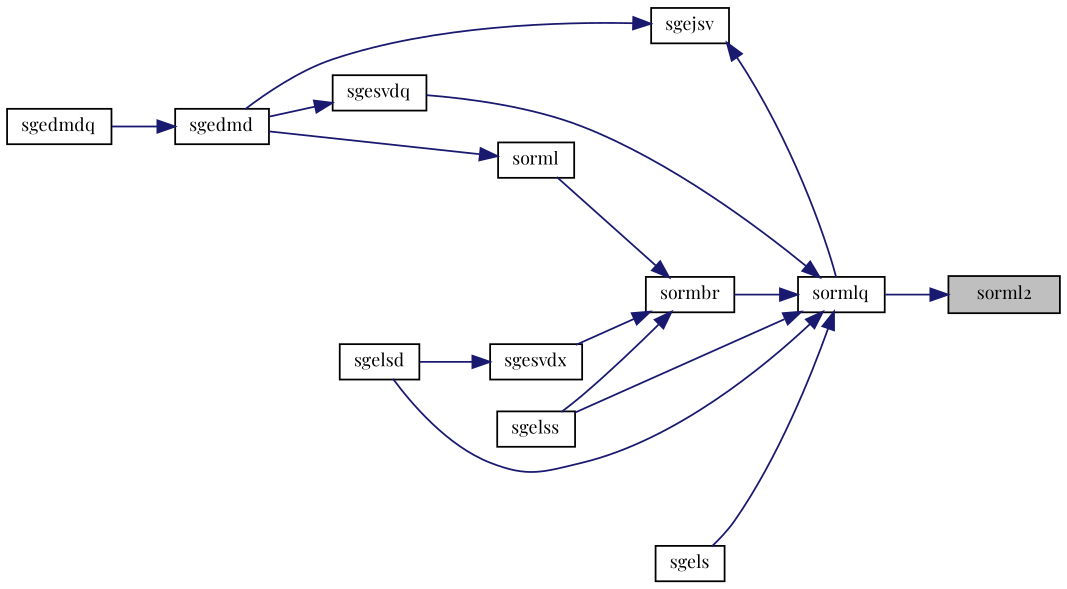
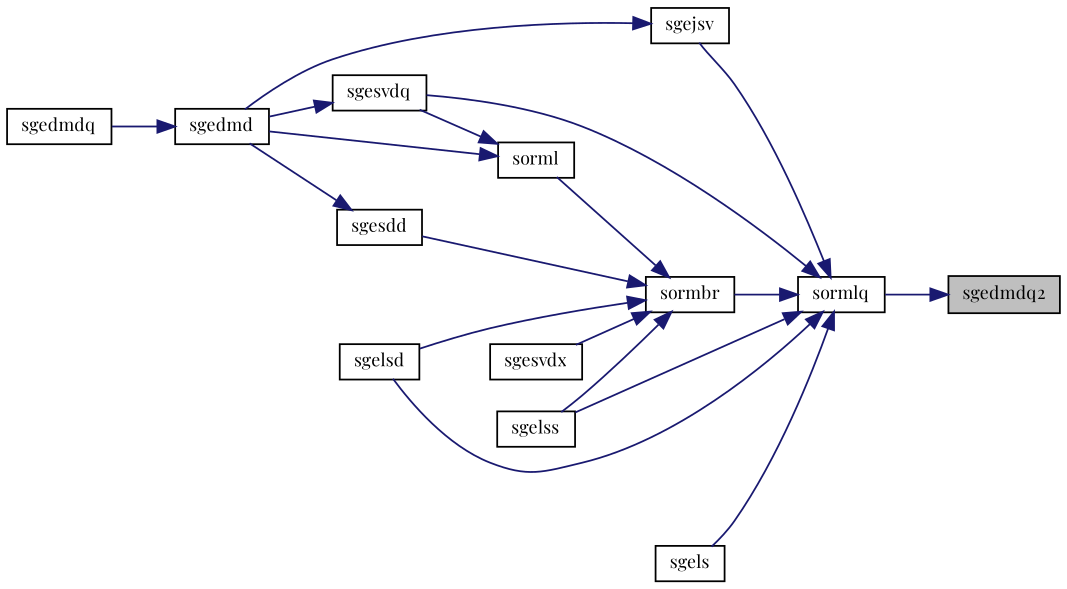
none -> (450, 123)
(794, 164) -> (772, 146)
none -> (380, 227)
(1004, 295) -> (1004, 295)
(446, 362) -> (523, 321)
